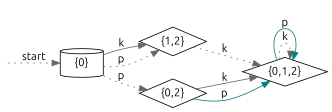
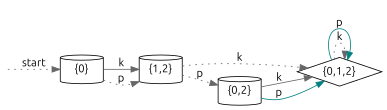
(173, 41) -> (161, 69)
(121, 83) -> (196, 79)
(173, 93) -> (240, 91)
